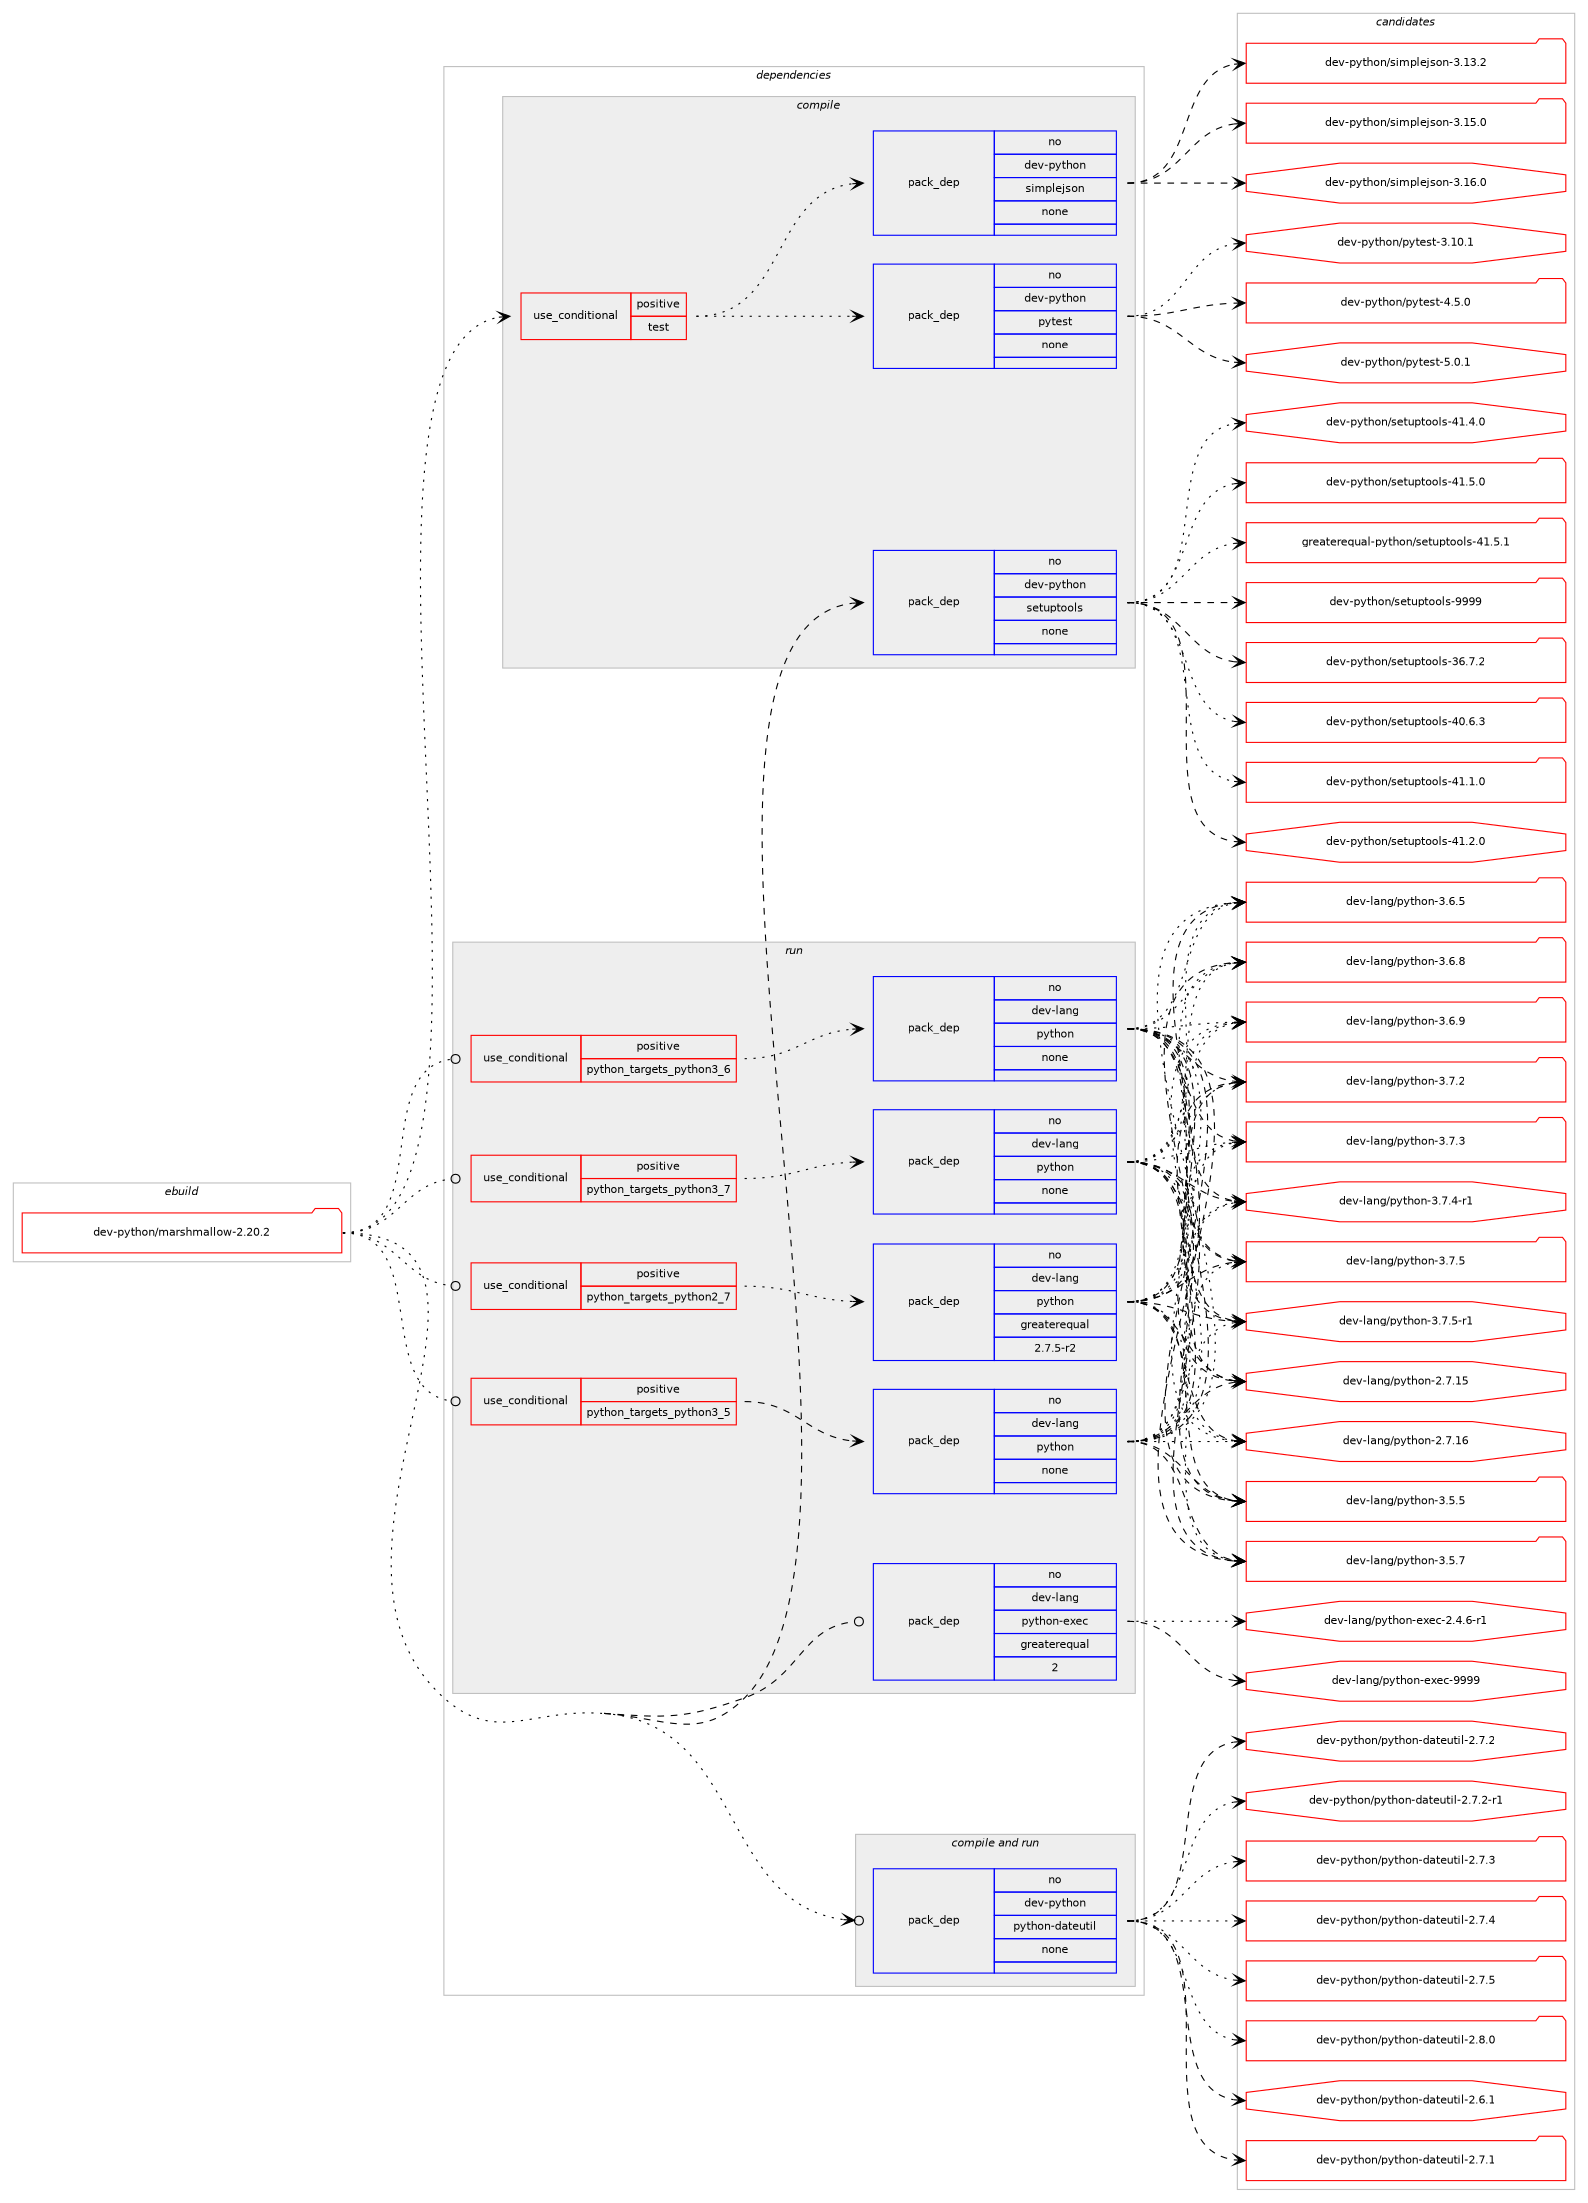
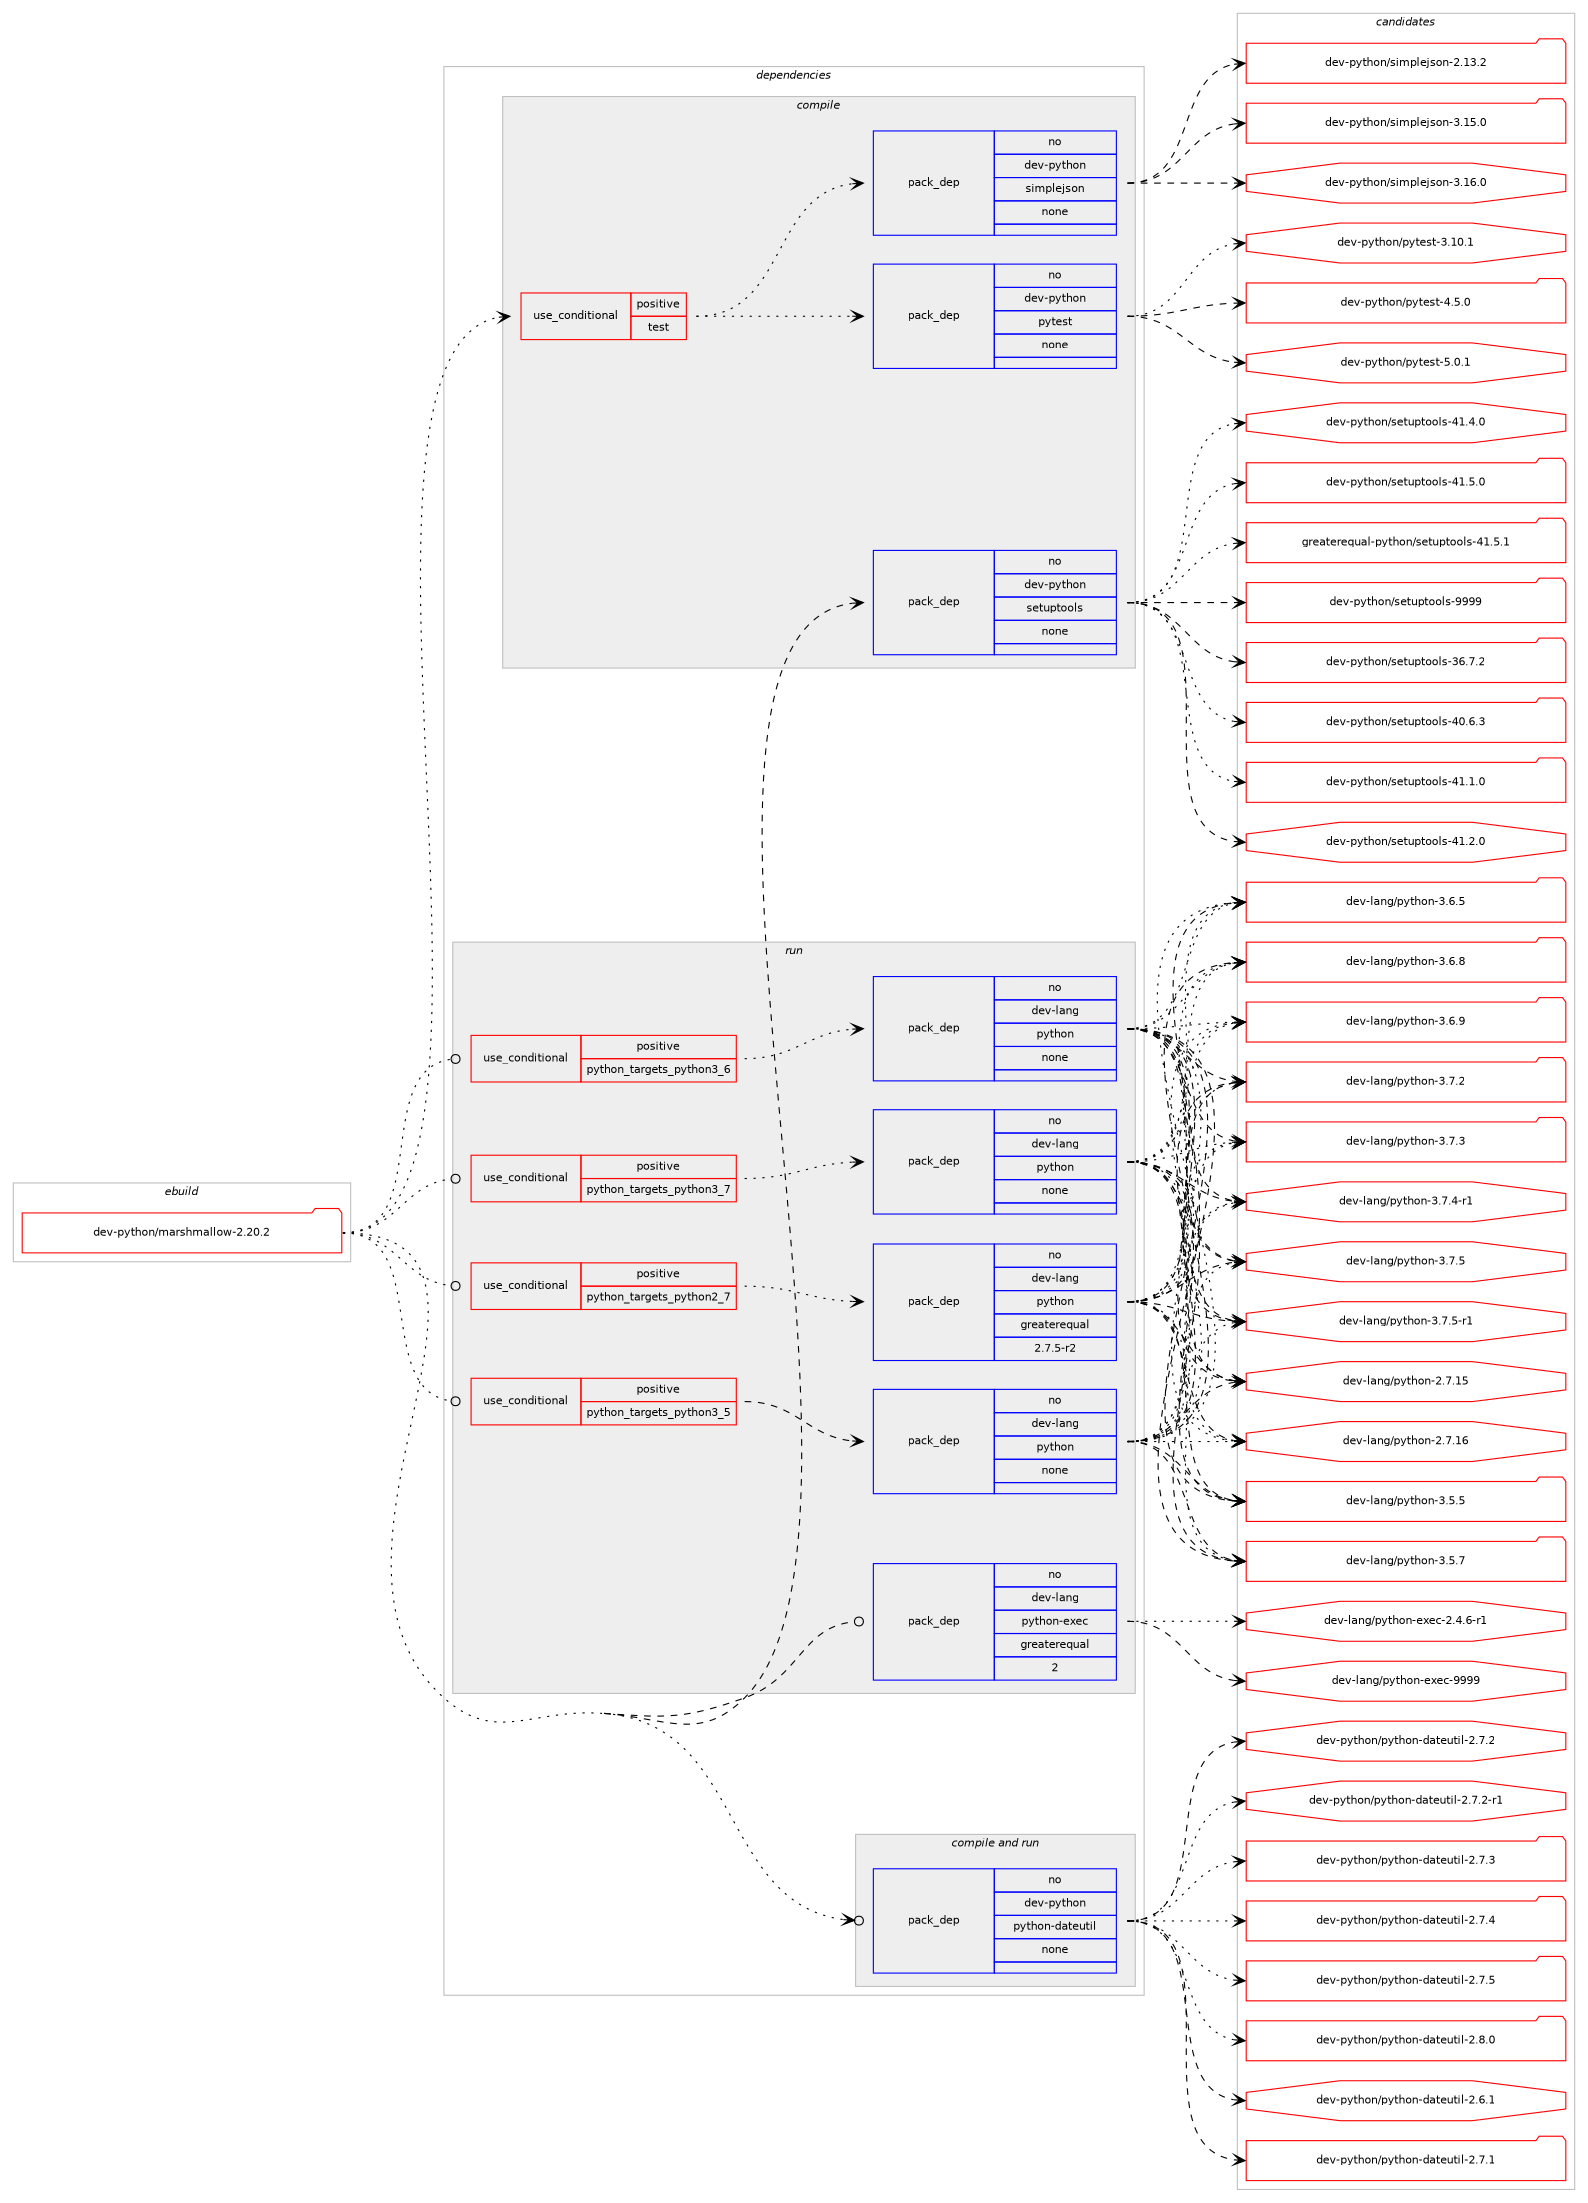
(1406, 63) -> (1406, 63)
(1406, 1262) -> (1406, 1262)
